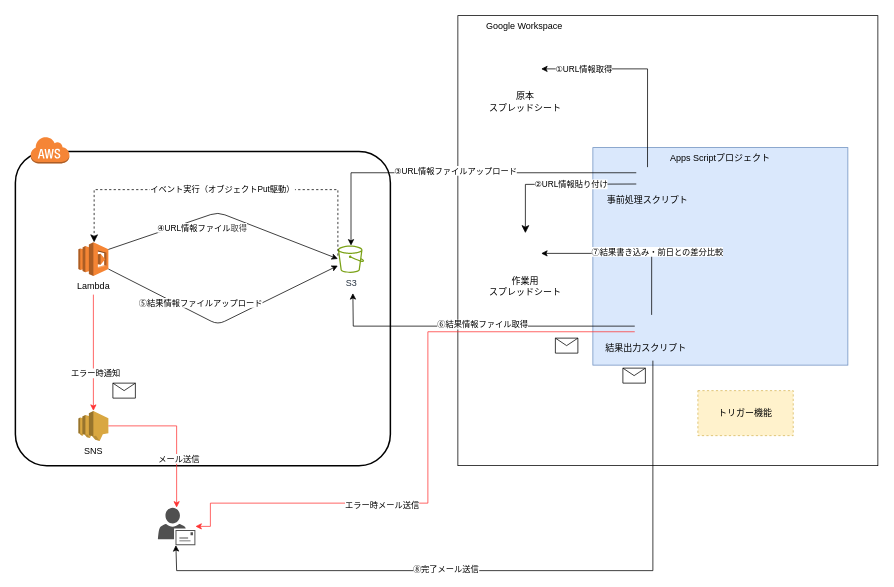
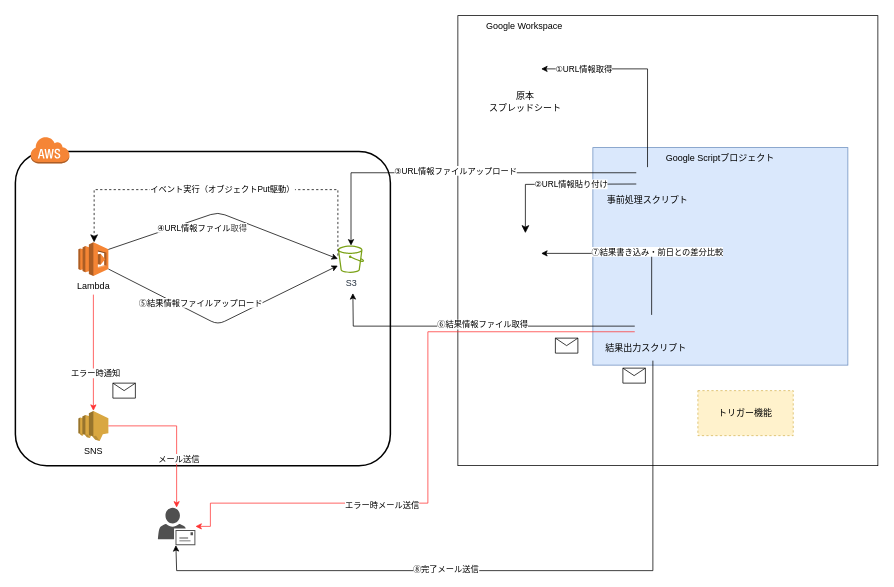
(720, 158) -> (720, 158)
(525, 286) -> none
